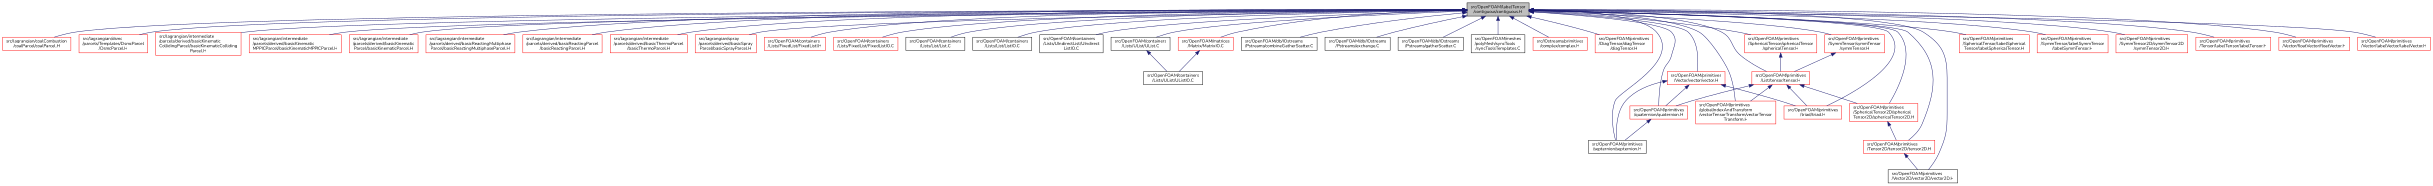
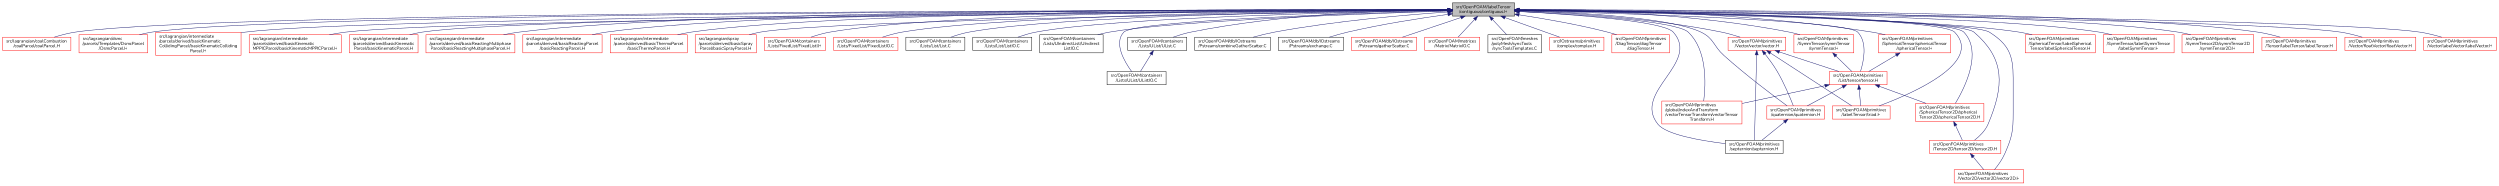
(1431, 44) -> (1384, 44)
none -> (1809, 62)
(1188, 63) -> (1264, 18)
(1813, 112) -> (1861, 112)
(1923, 176) -> (1989, 176)
